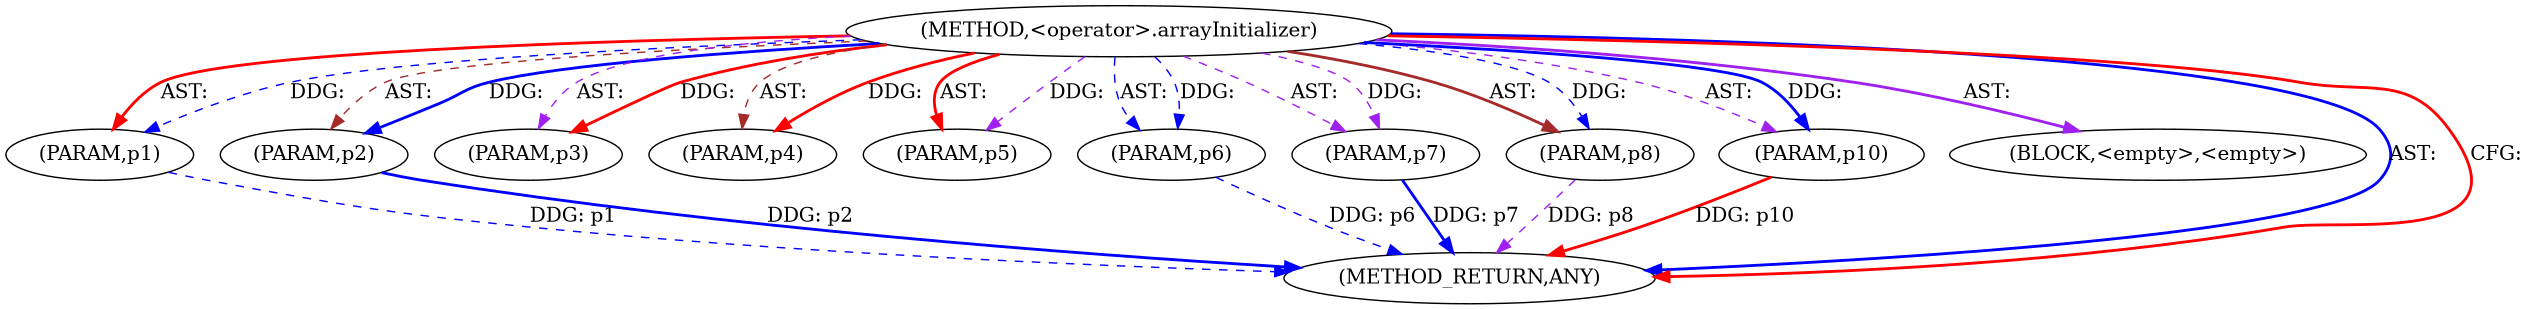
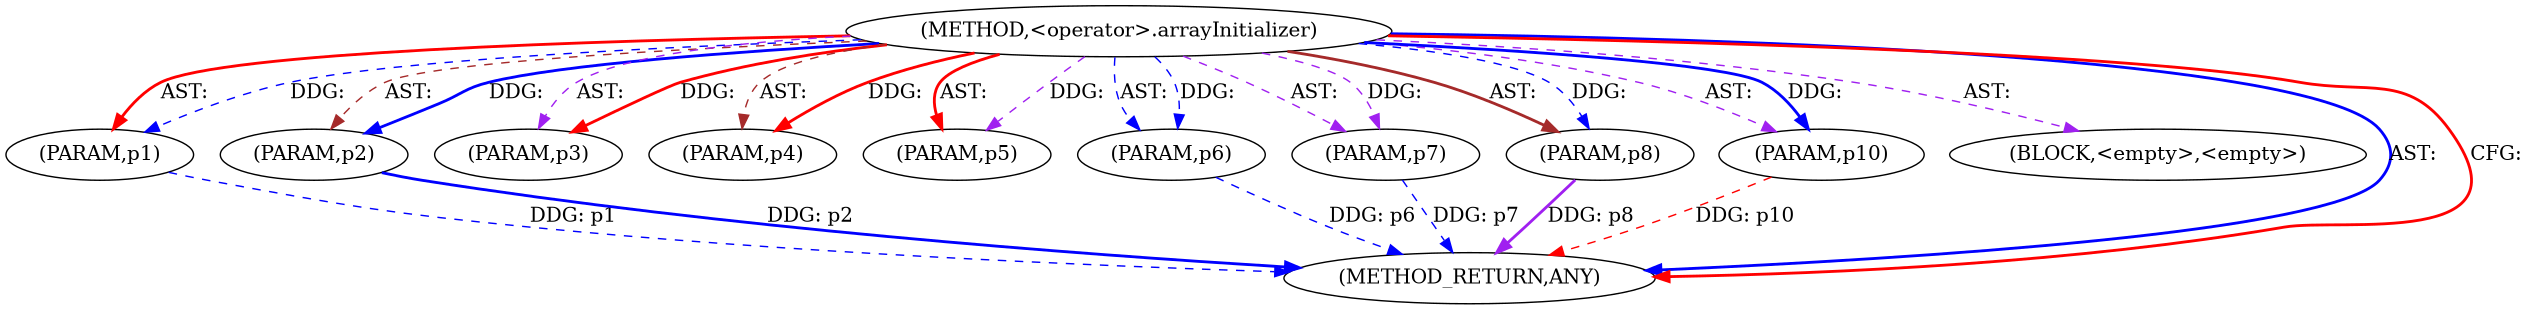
(1758, 70) -> (1758, 70)
(1423, 210) -> (1423, 210)
(1542, 212) -> (1542, 212)
(1668, 217) -> (1668, 217)
